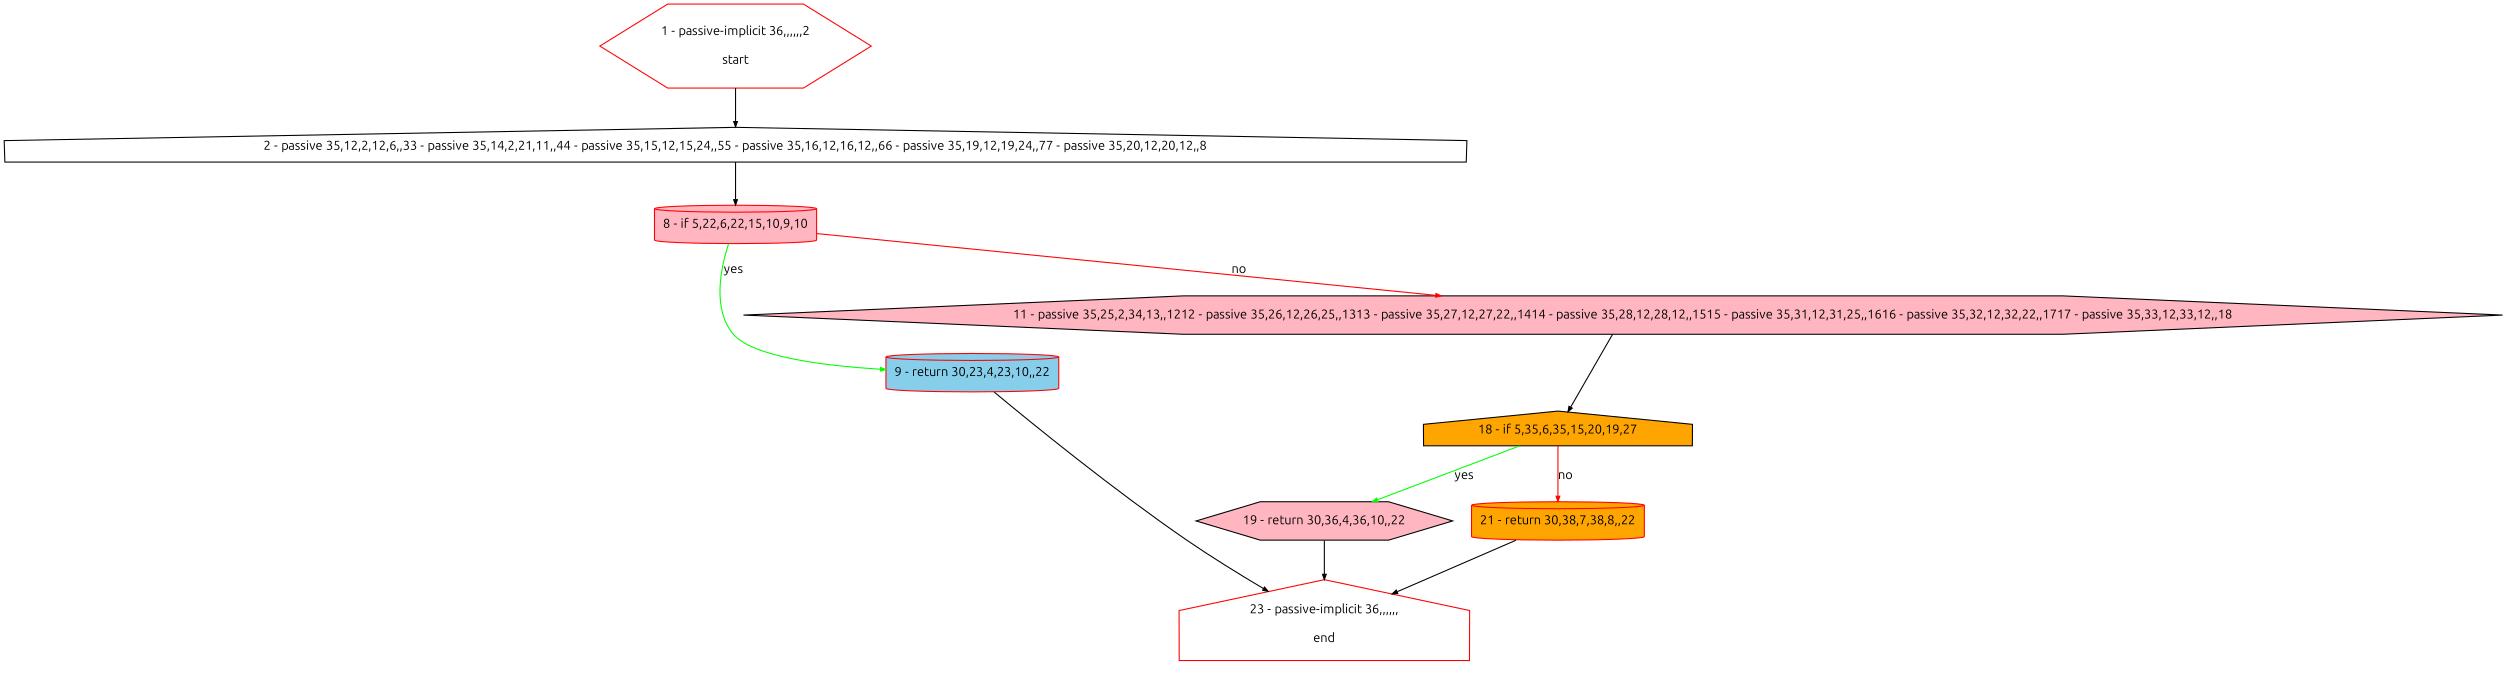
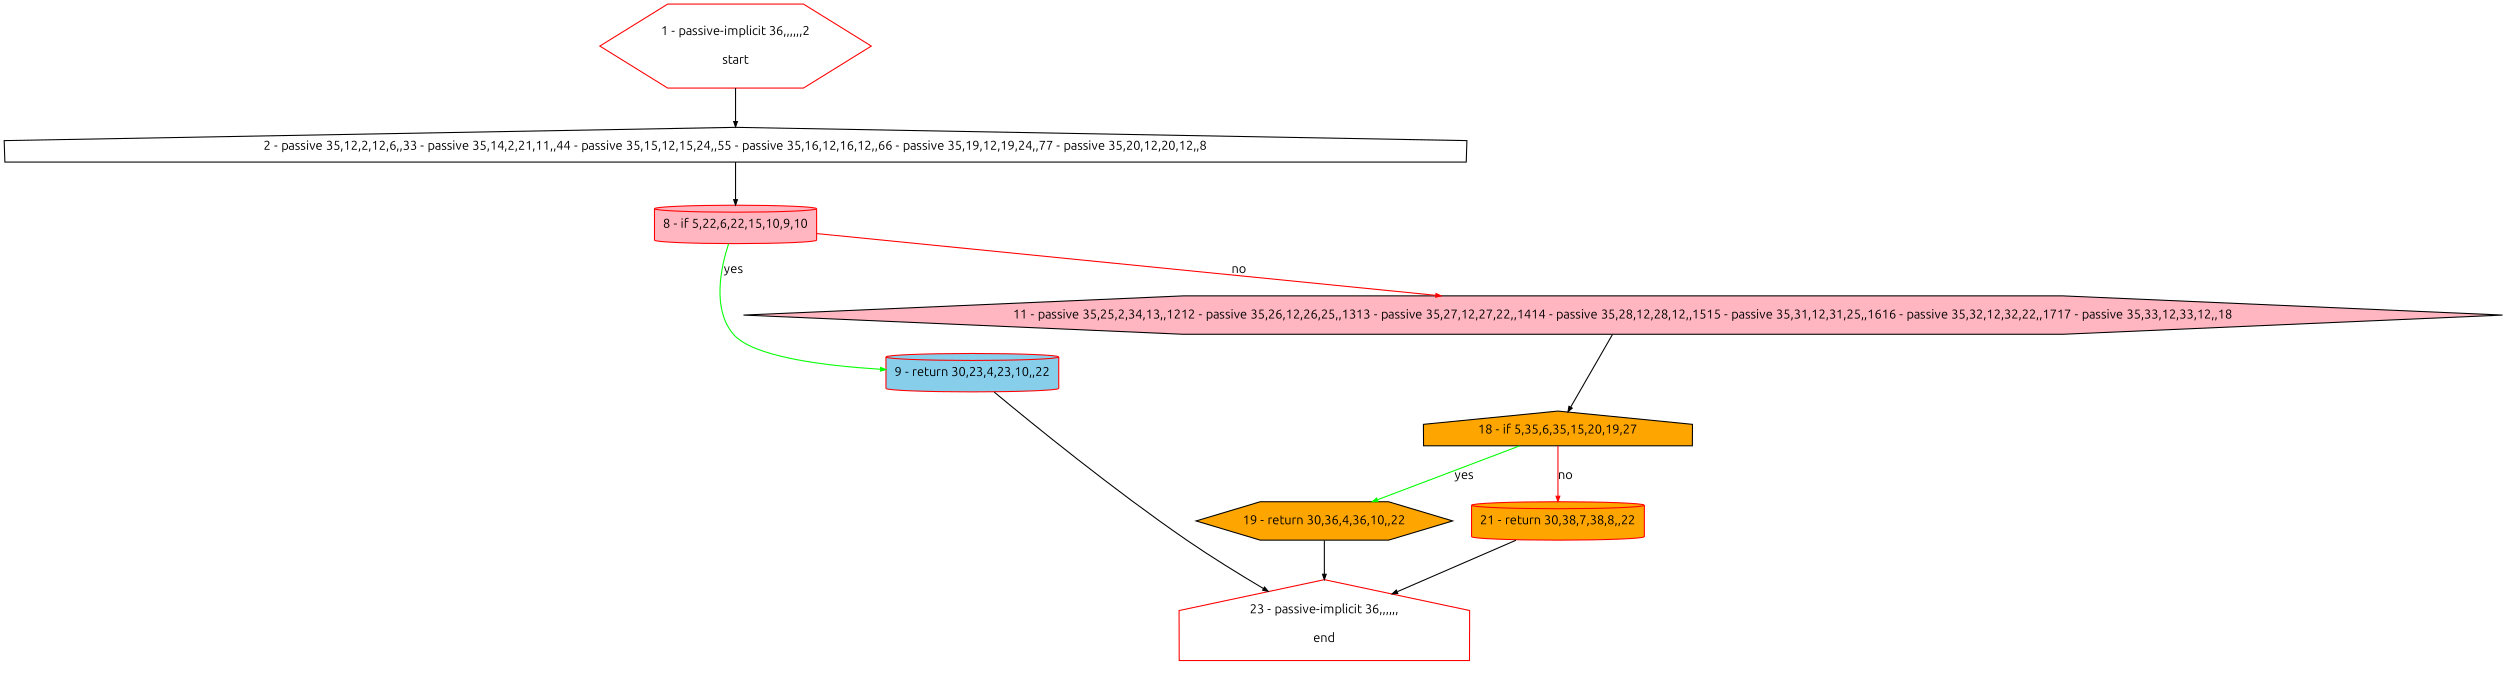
(1324, 521) -> (1324, 521)
